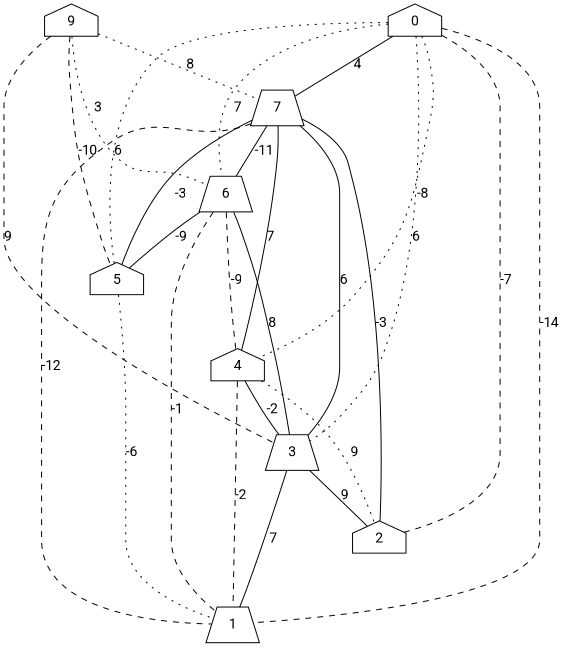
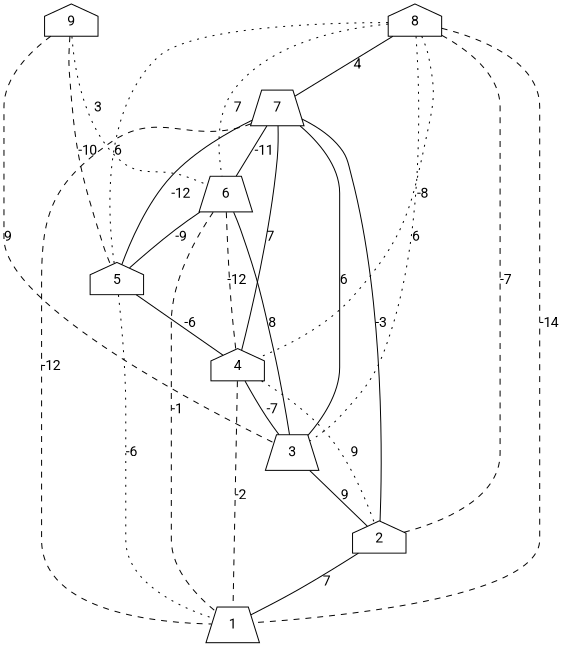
(415, 22) -> (415, 22)
(178, 67) -> none
(181, 194) -> (181, 194)
(237, 280) -> (237, 280)
none -> (180, 325)
(272, 409) -> (272, 409)
(264, 539) -> (306, 585)
